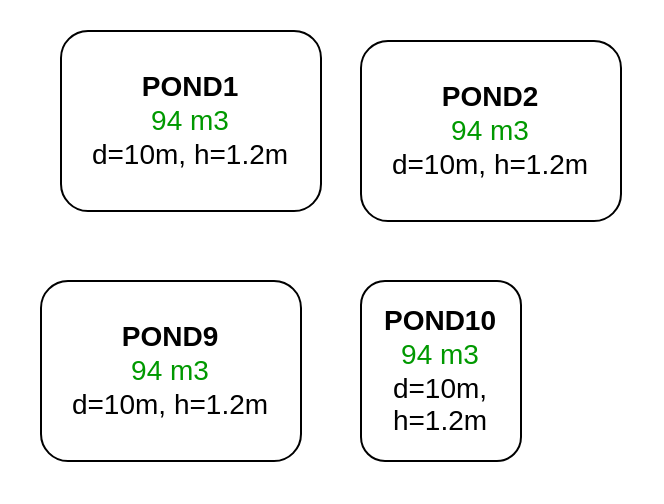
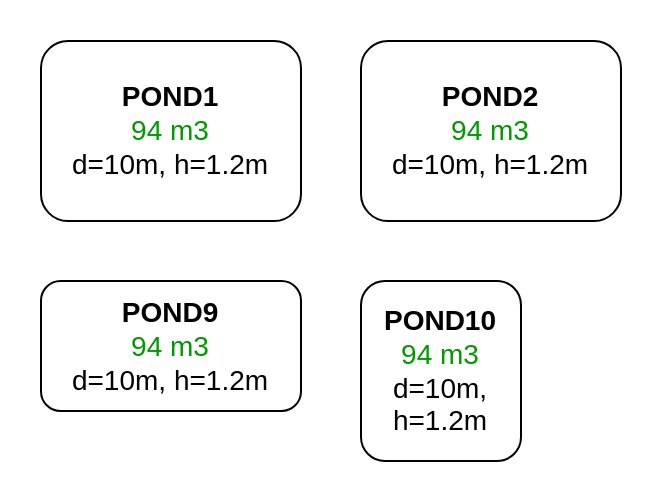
(191, 121) -> (171, 131)
(171, 371) -> (171, 346)
